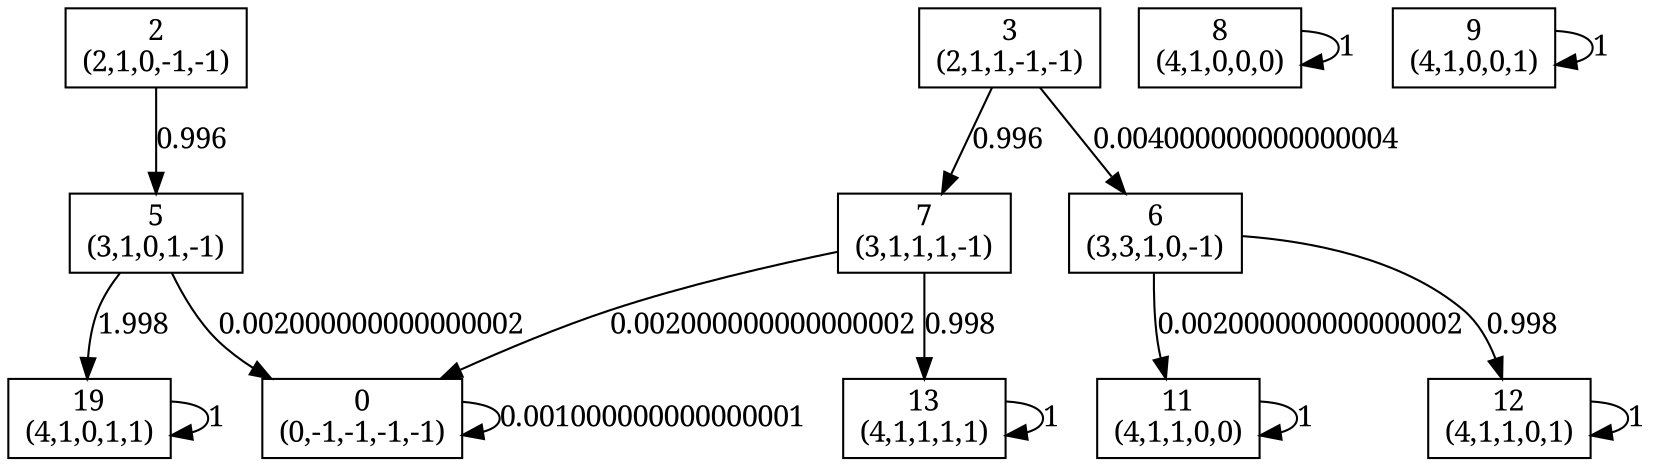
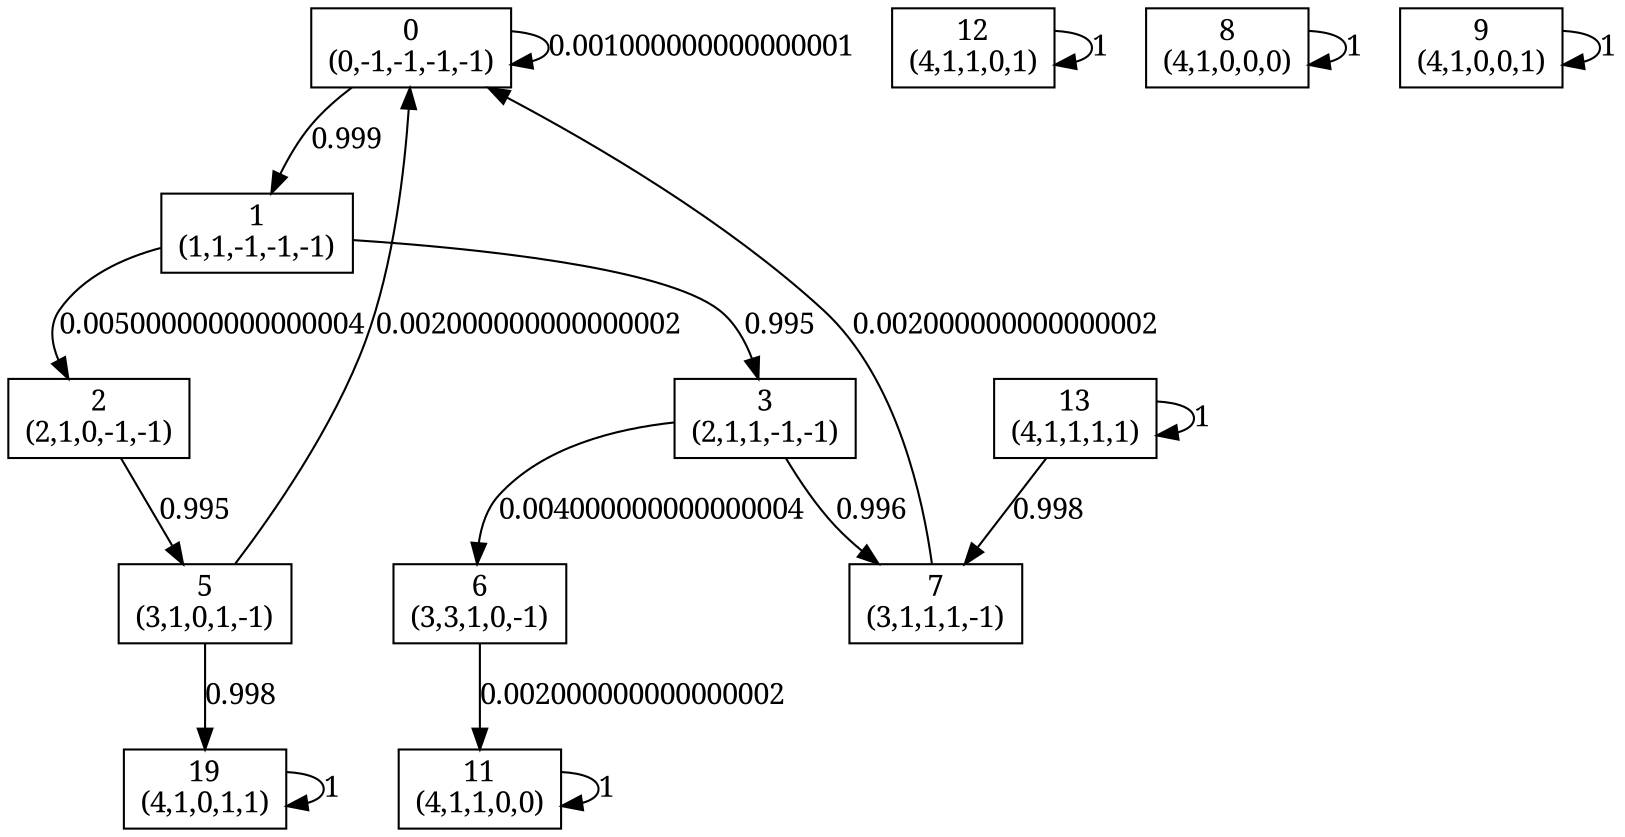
(192, 141) -> (195, 511)
none -> (257, 233)
(1387, 266) -> none
(924, 315) -> (1012, 503)
(133, 326) -> (240, 696)
